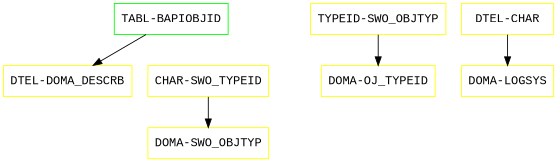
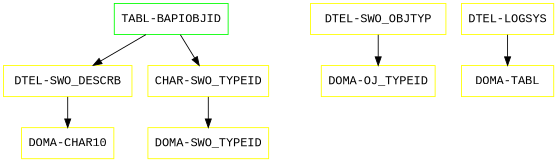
(378, 19) -> (378, 19)
(508, 19) -> (508, 19)
none -> (188, 46)
(68, 81) -> (68, 81)
(508, 81) -> (508, 81)
none -> (68, 143)
(208, 143) -> (208, 143)
